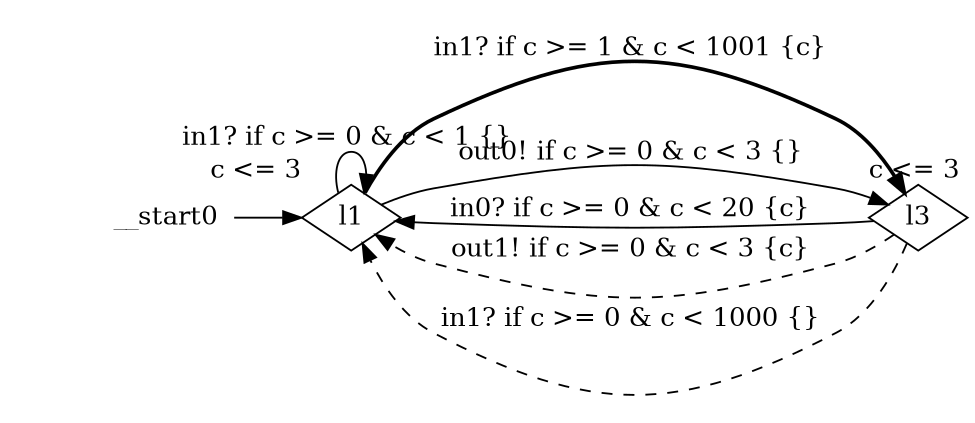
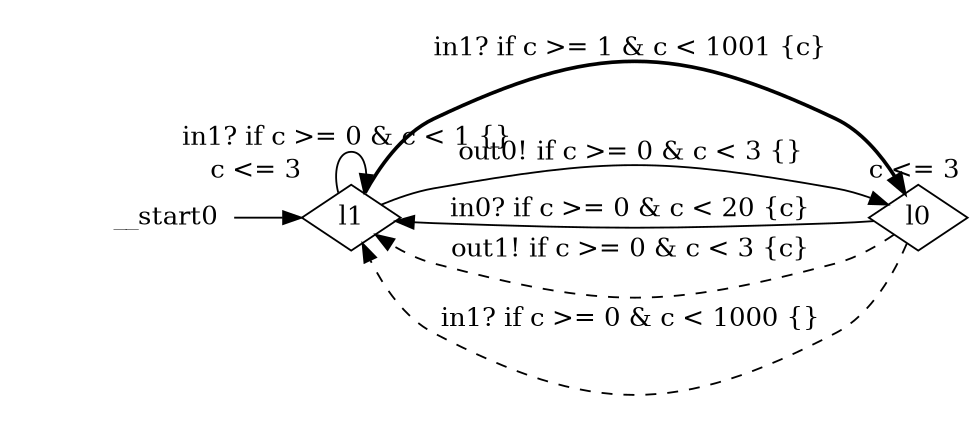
(918, 218) -> (918, 218)
